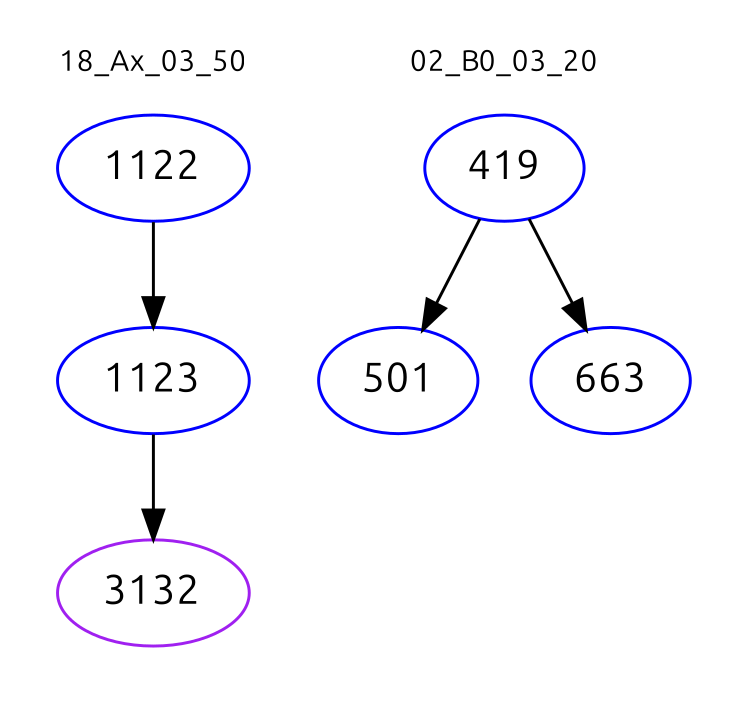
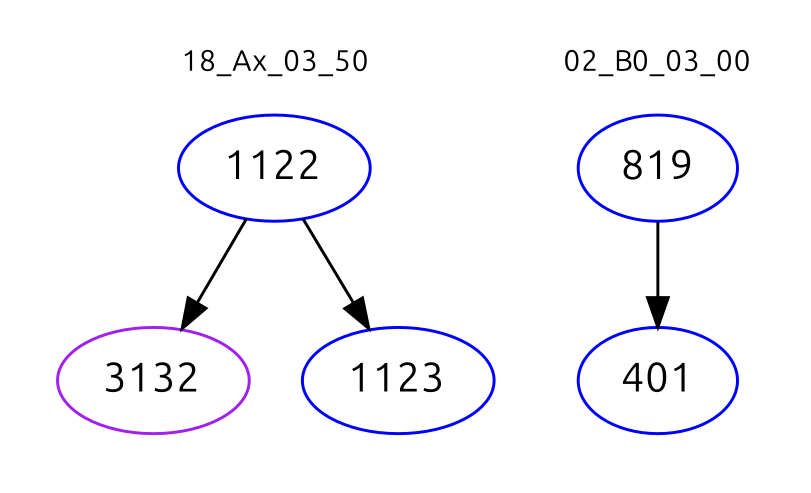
(504, 63) -> (658, 63)
(504, 168) -> (658, 168)
(398, 381) -> (658, 381)
(611, 381) -> none
(153, 472) -> (222, 261)
